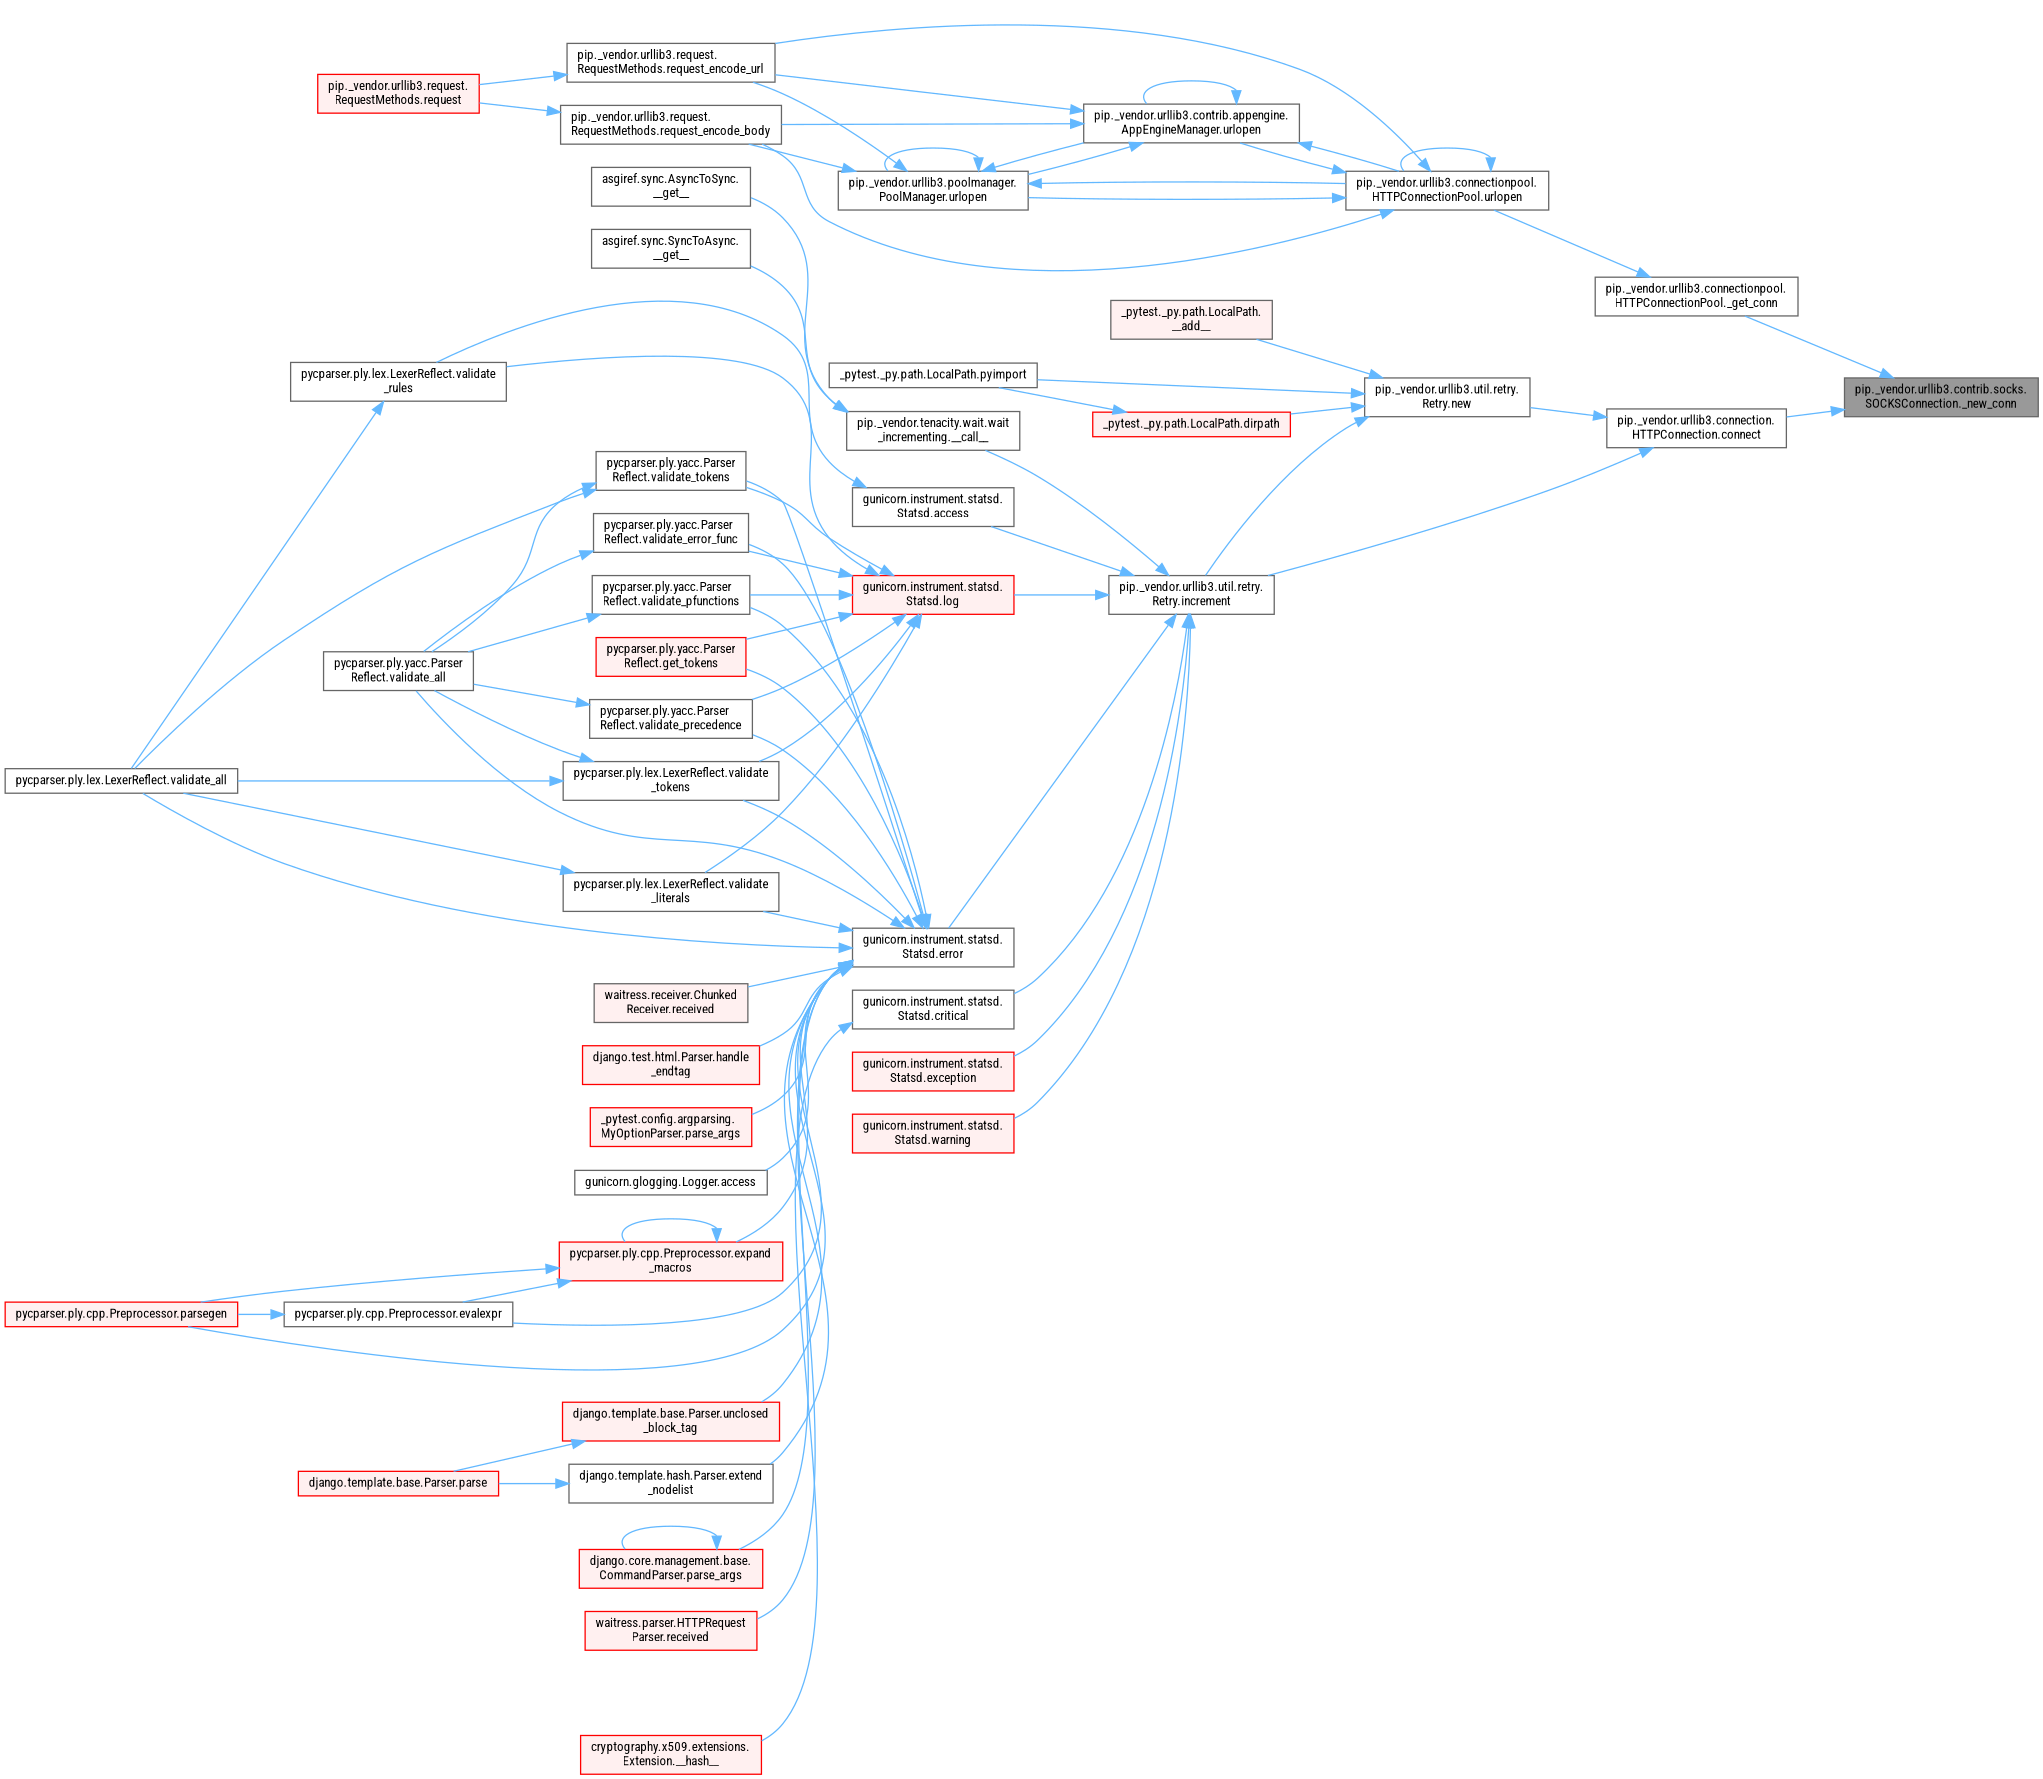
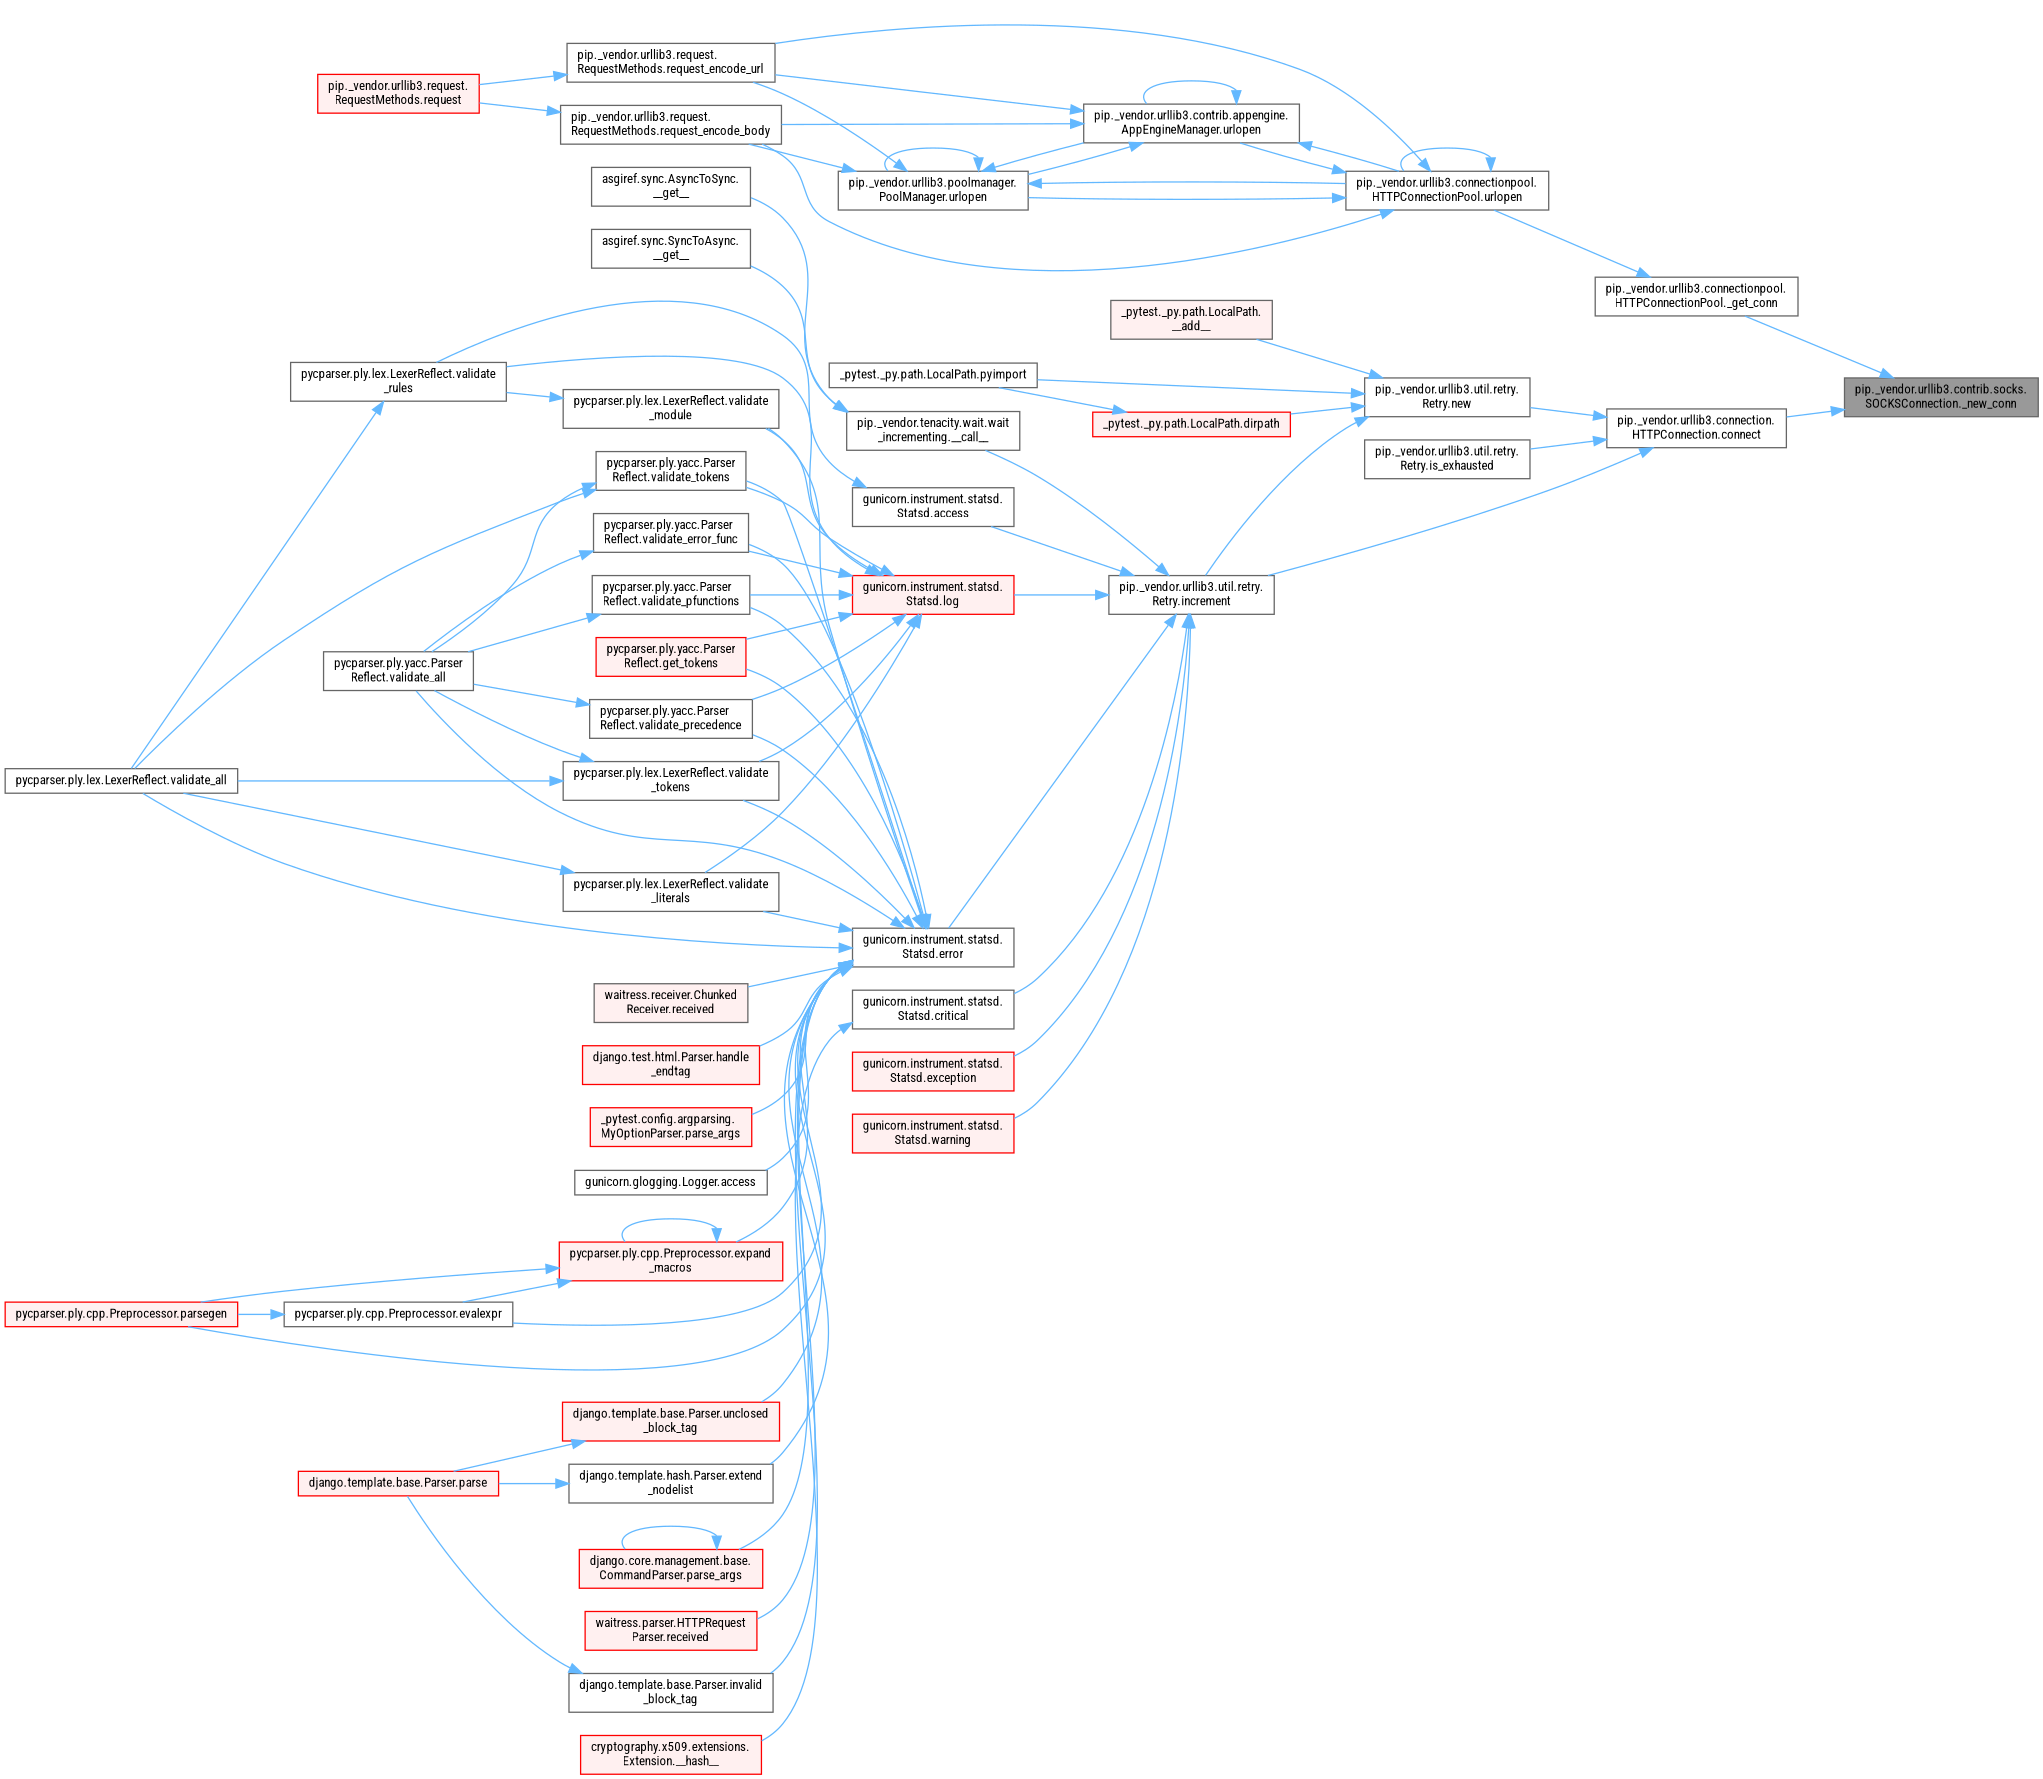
none -> (671, 409)
none -> (1447, 459)
none -> (671, 1693)
